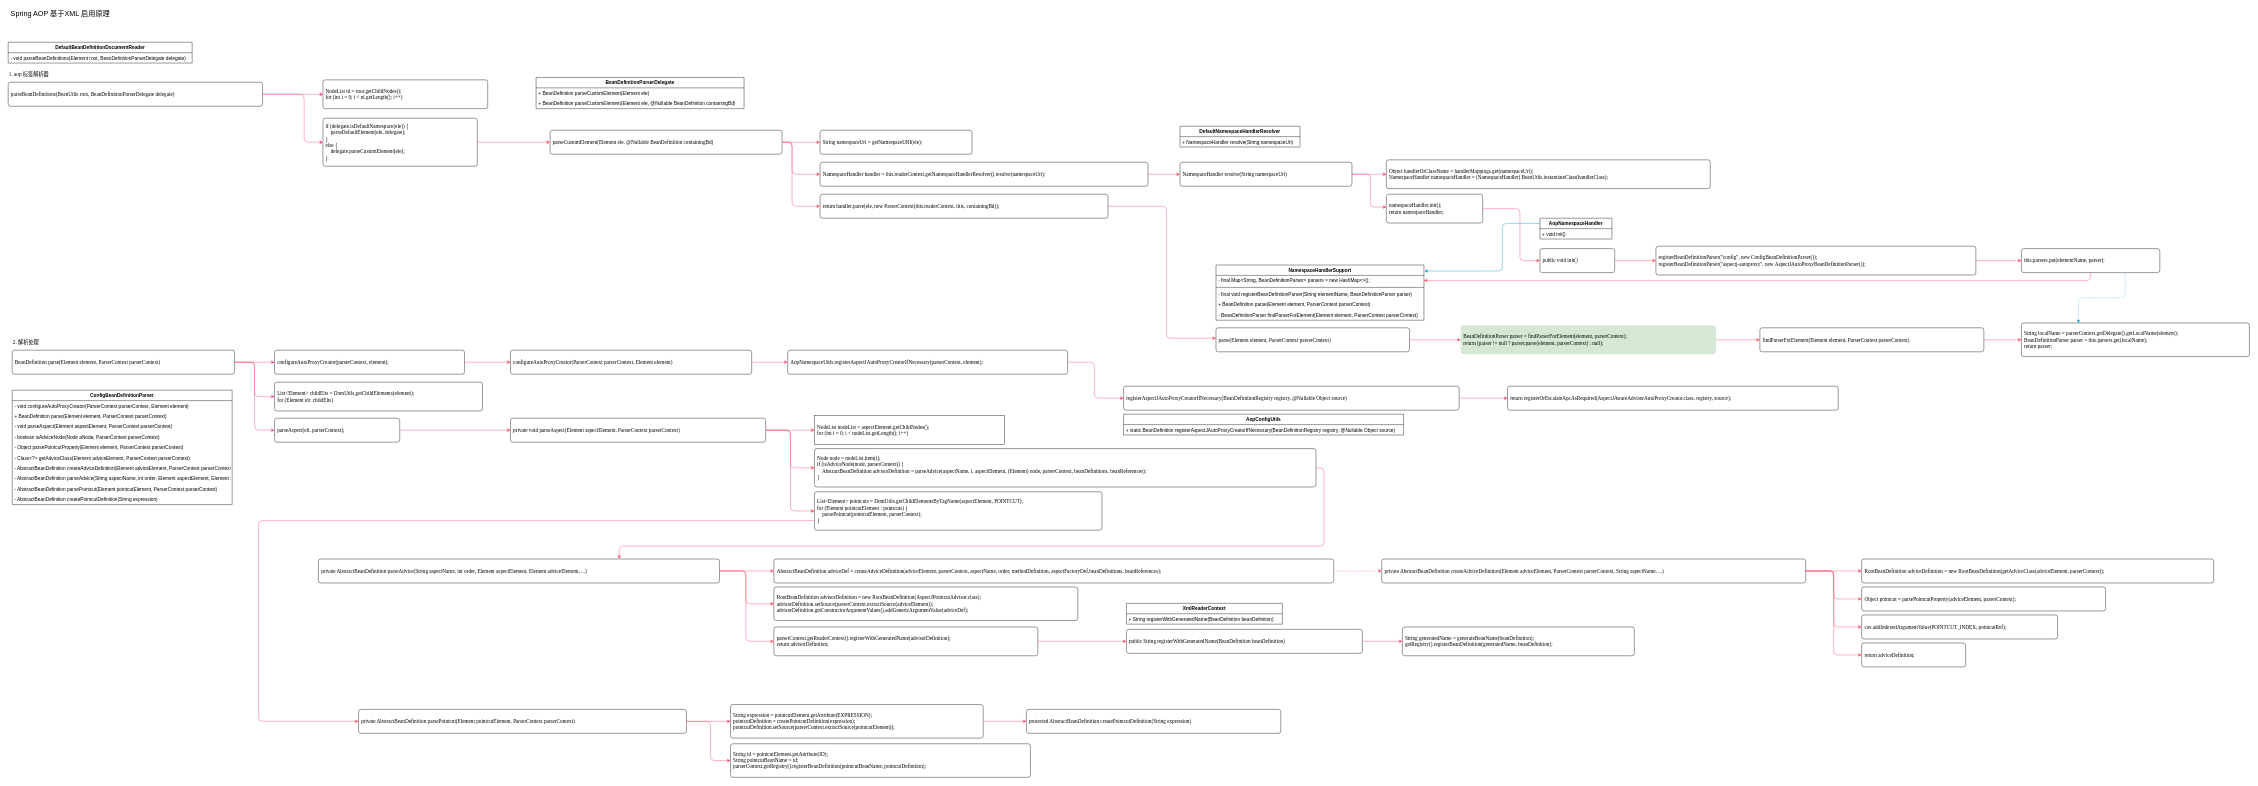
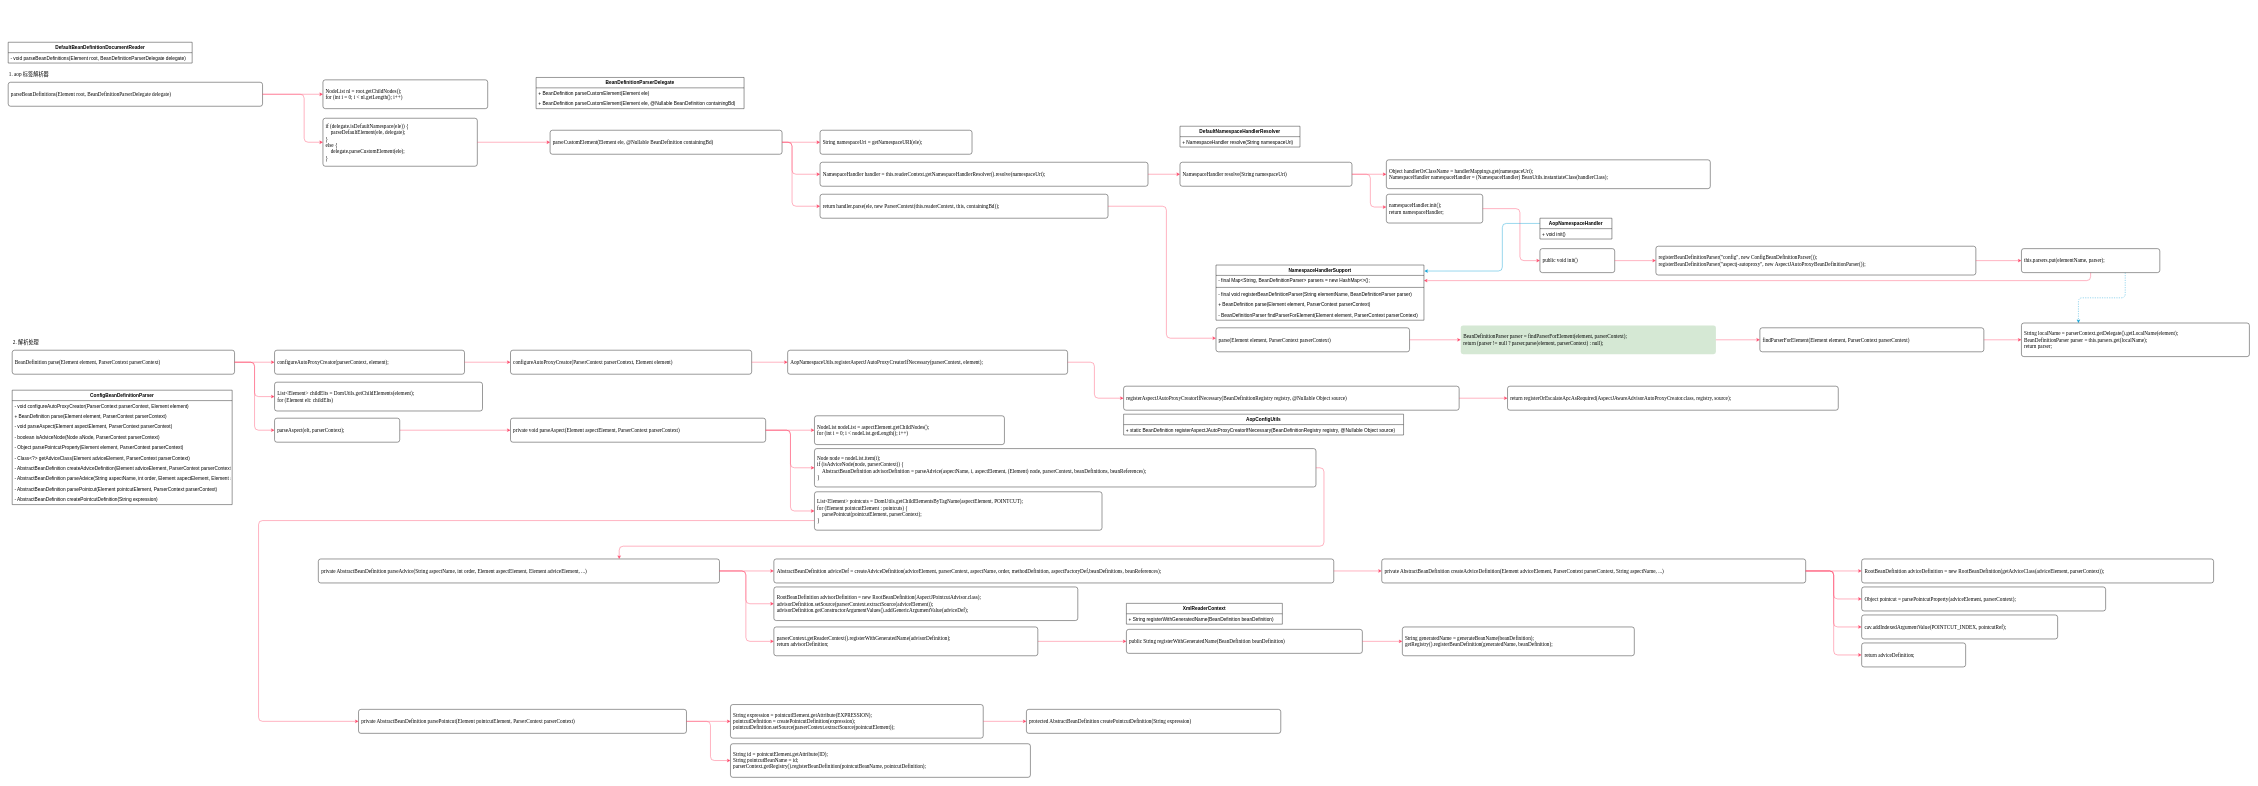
(60, 14) -> none
(111, 94) -> (108, 94)
(910, 430) -> (910, 430)
(1356, 571) -> (1356, 571)
